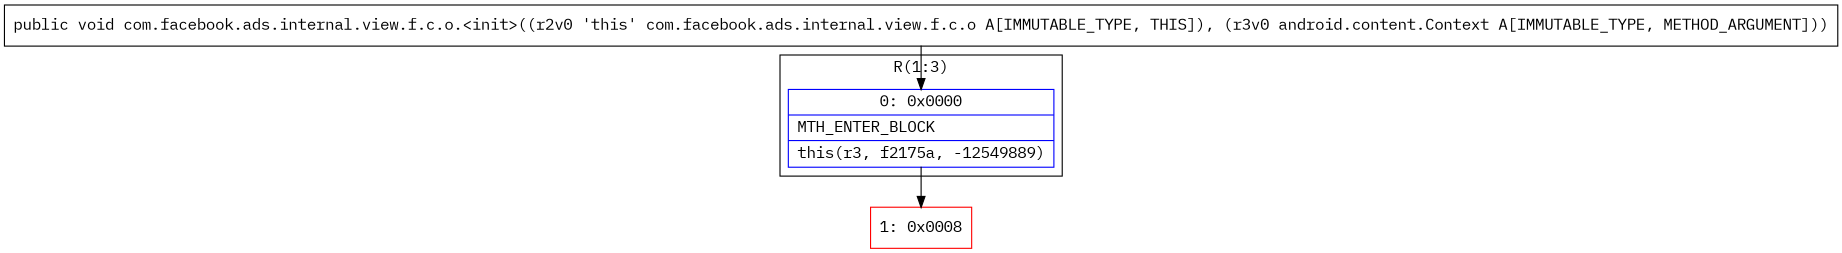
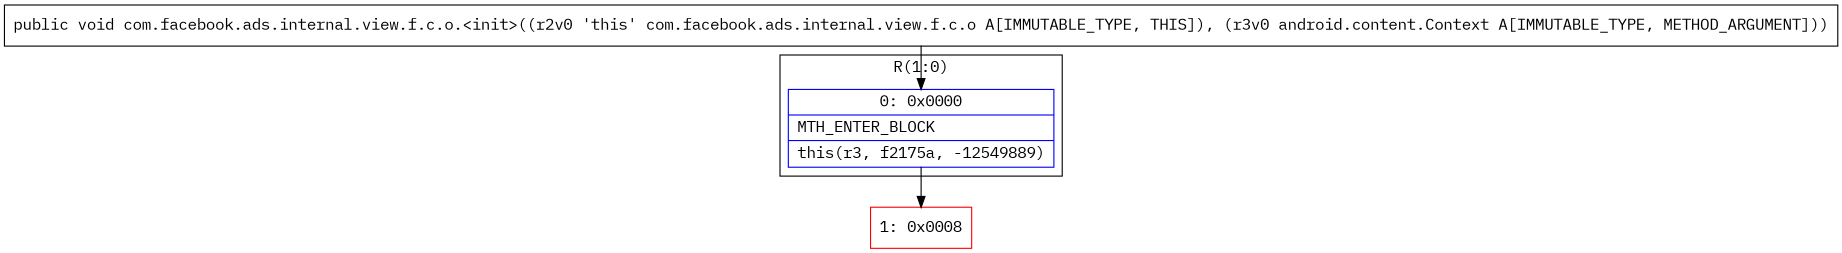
(921, 68) -> (921, 68)
